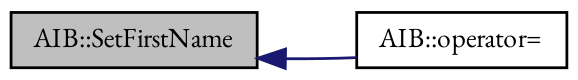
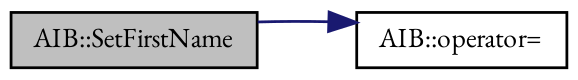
(321, 59) -> (293, 21)
